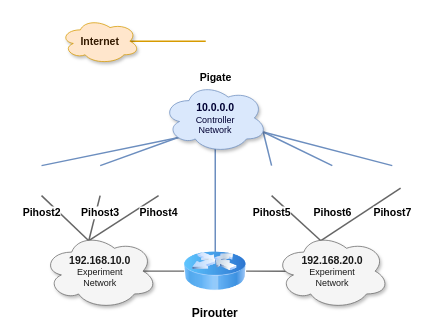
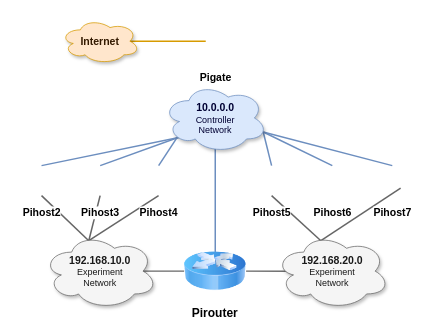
none -> (167, 153)
